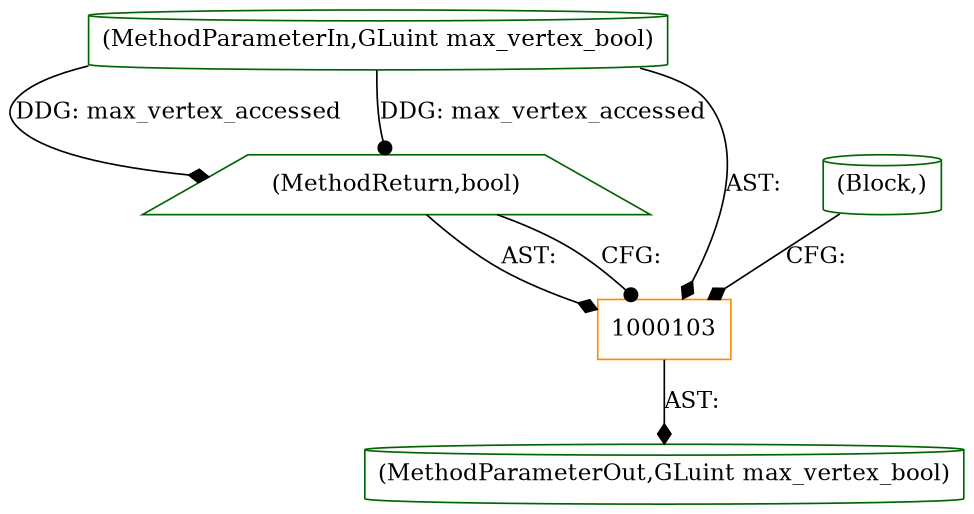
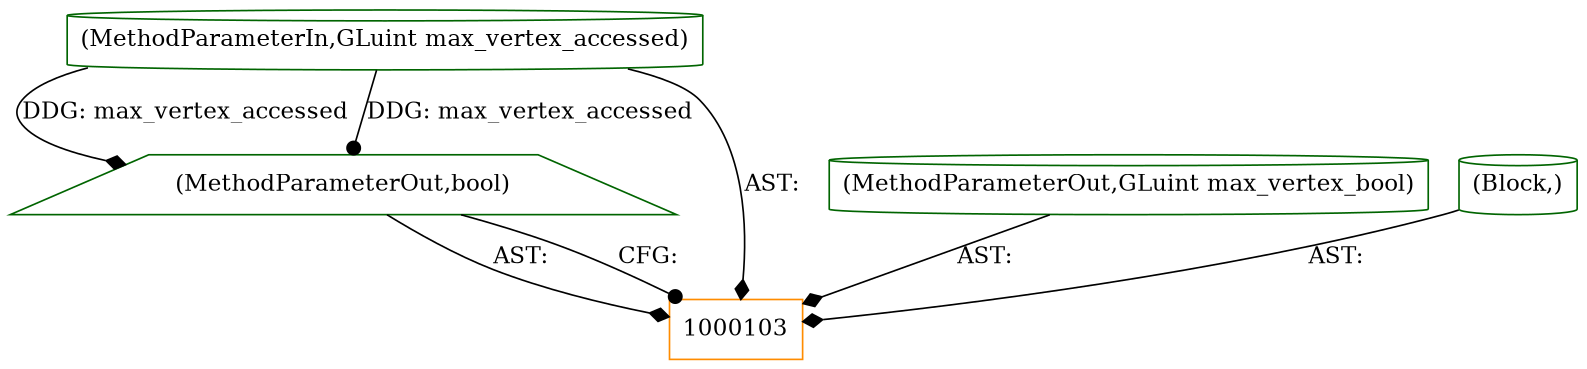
(378, 40) -> (385, 40)
(396, 185) -> (343, 185)
(820, 257) -> (1340, 257)
(664, 392) -> (936, 256)
